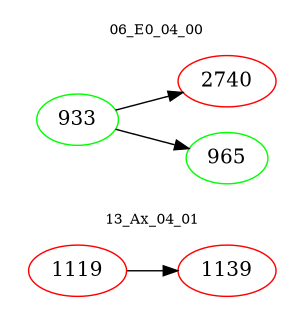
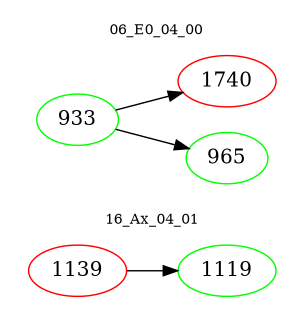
(227, 81) -> (227, 81)
(152, 220) -> (152, 220)
(78, 271) -> (227, 271)
(145, 271) -> (145, 271)
